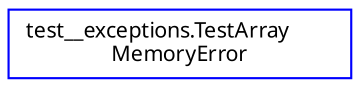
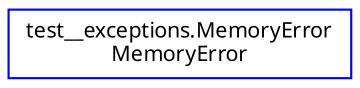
(180, 44) -> (180, 44)
